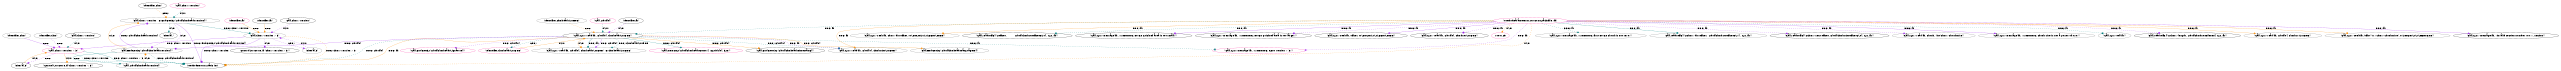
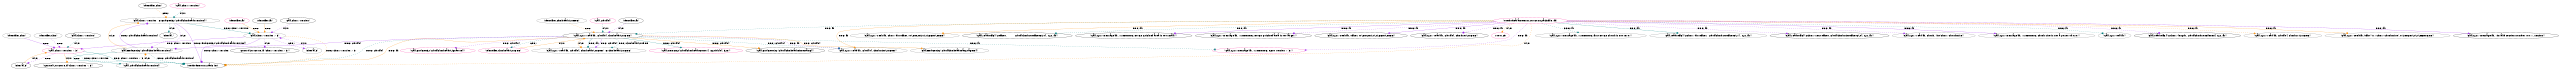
(2082, 26) -> (2082, 26)
